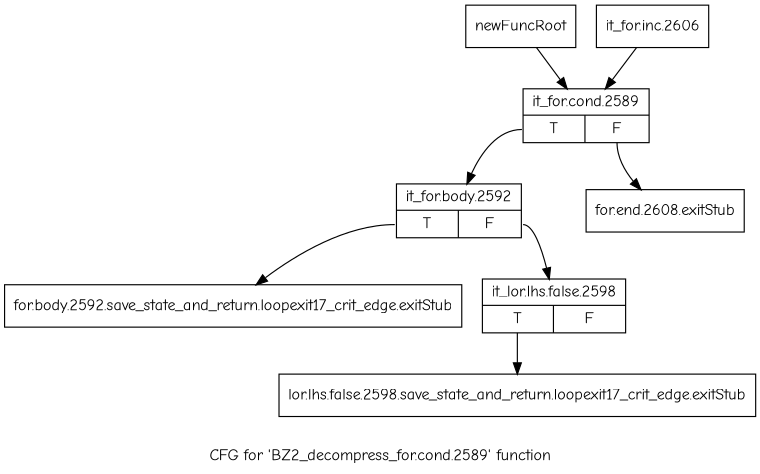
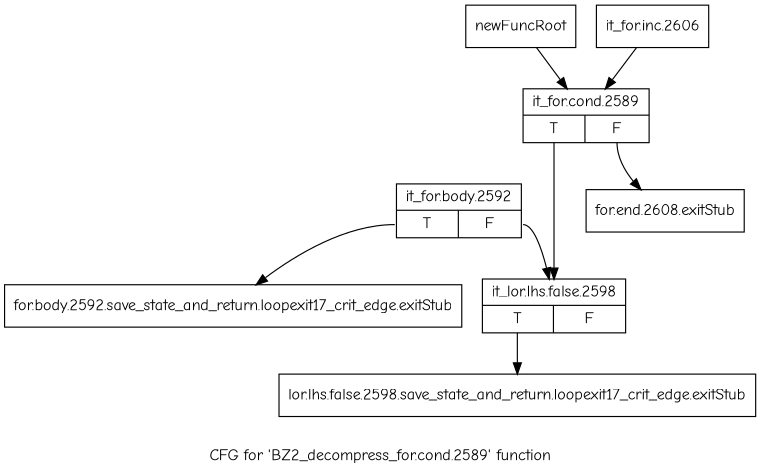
(491, 144) -> (554, 205)
